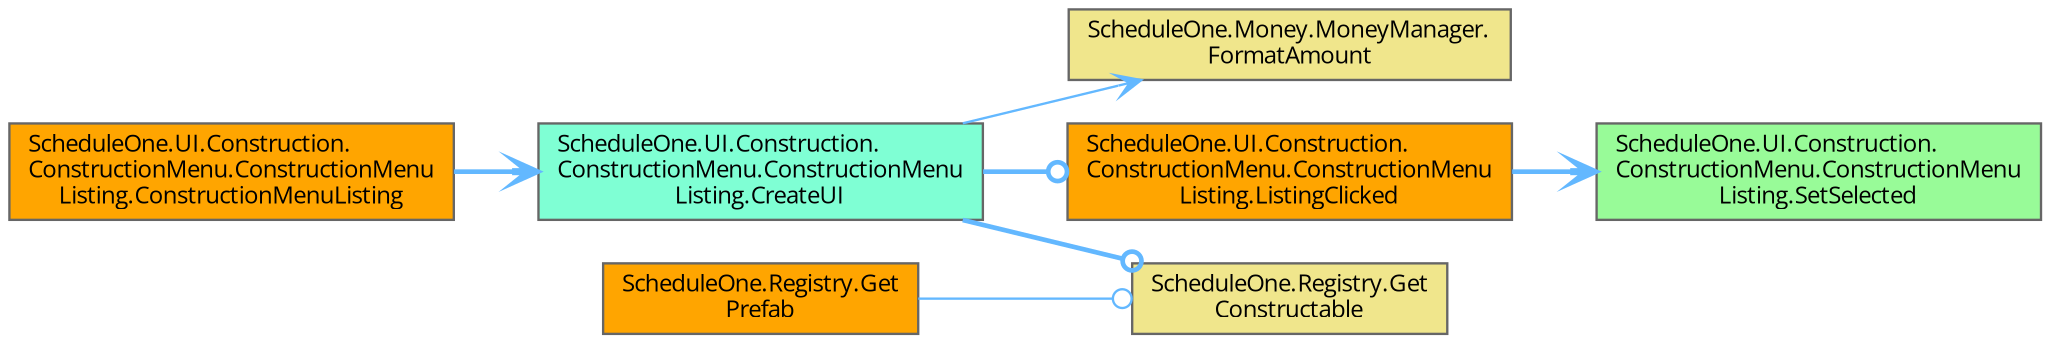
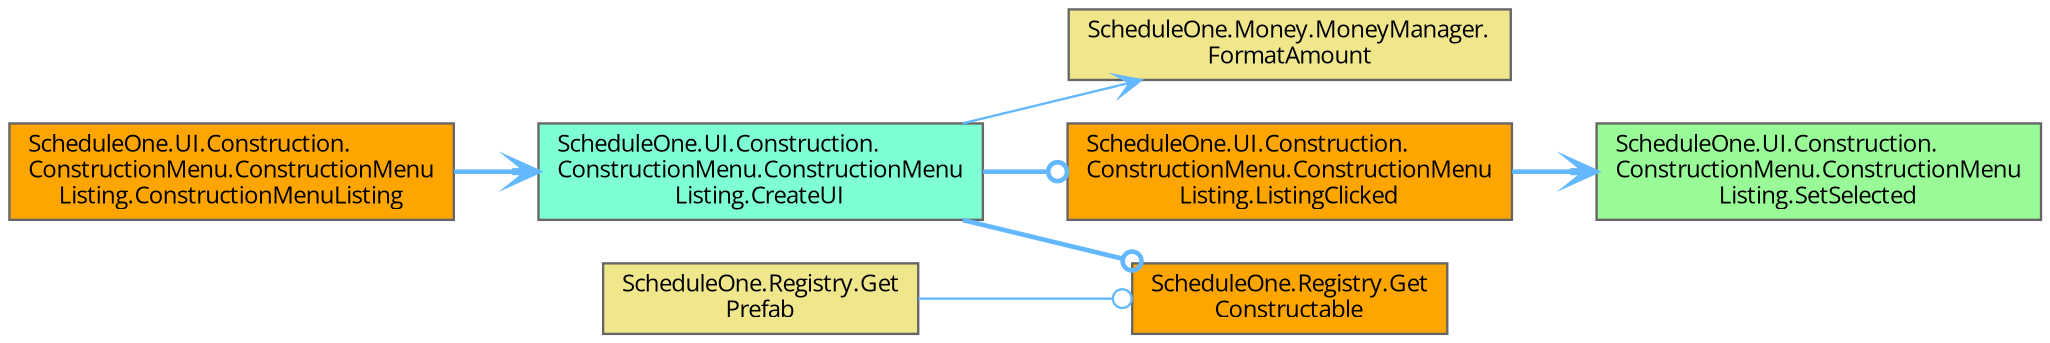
(761, 299) -> (761, 299)
(1290, 299) -> (1290, 299)
